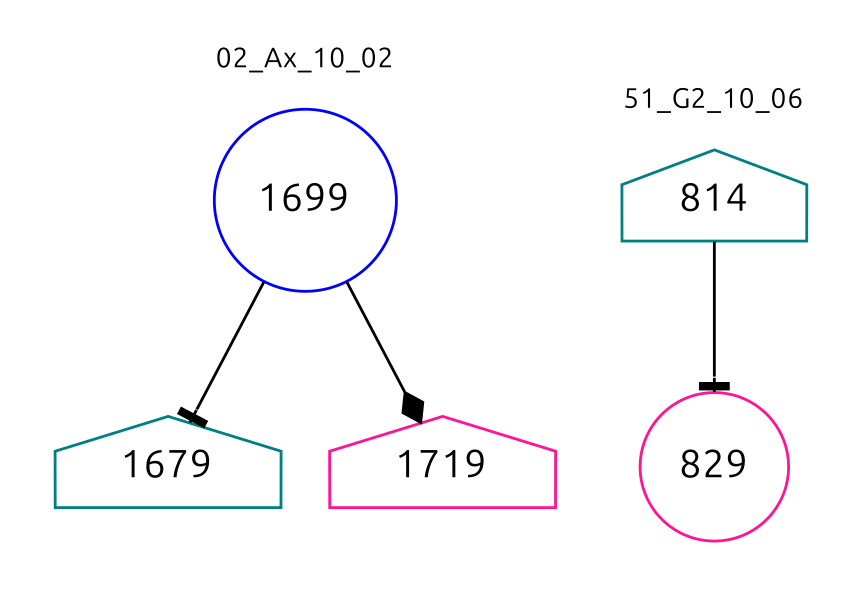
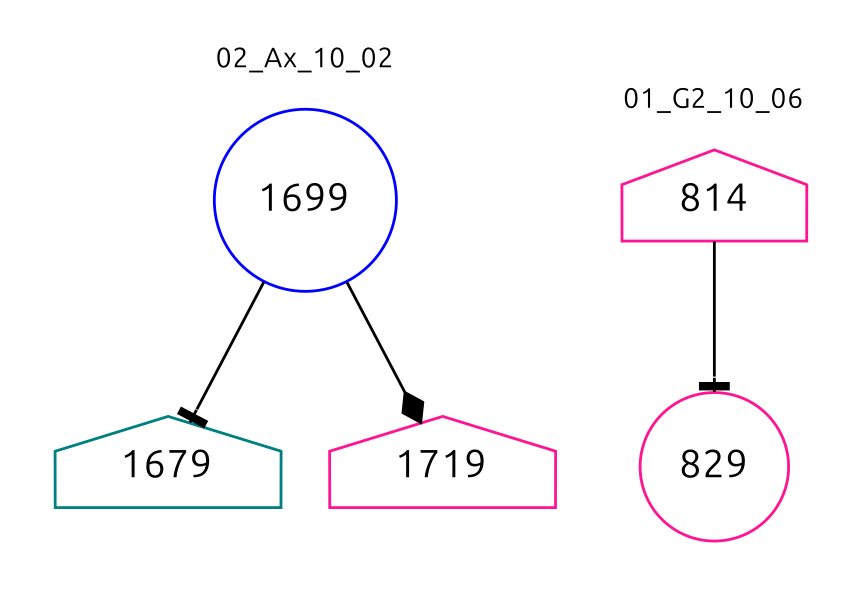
(714, 101) -> (714, 101)
(714, 200) -> (714, 200)
